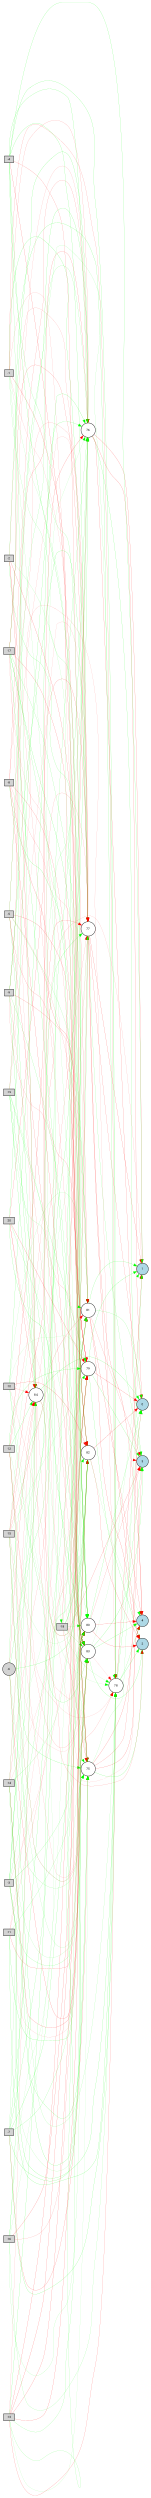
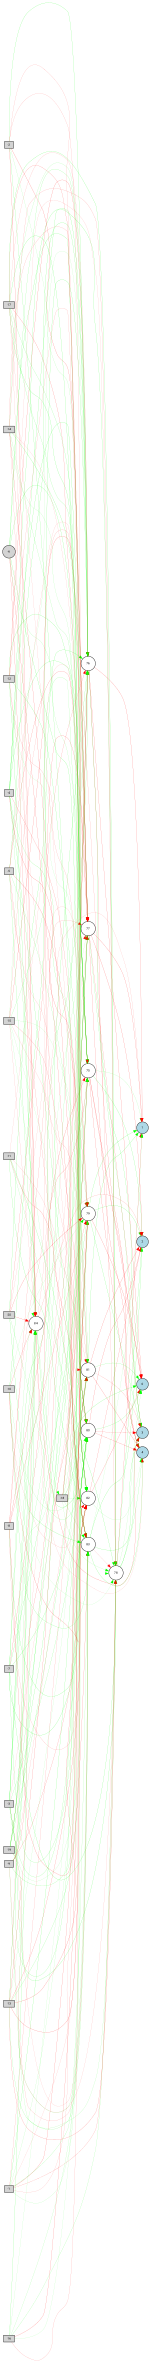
(123, 457) -> (78, 785)
(88, 2051) -> (109, 736)
